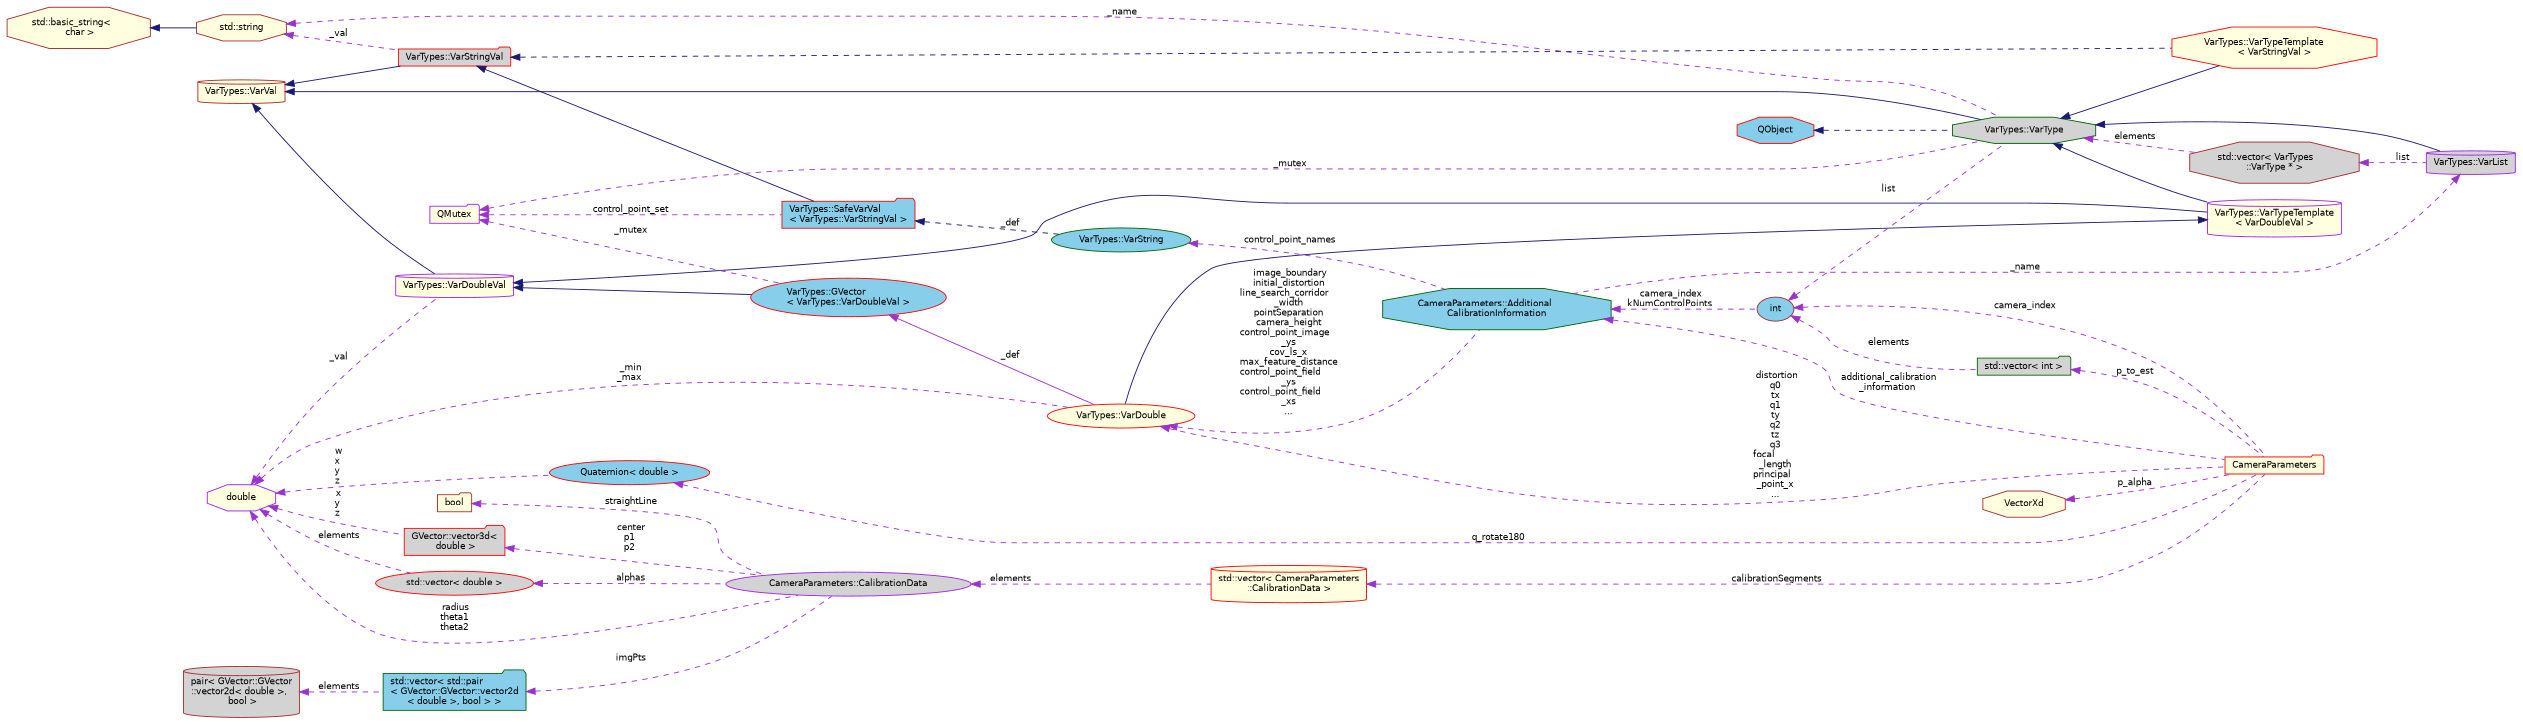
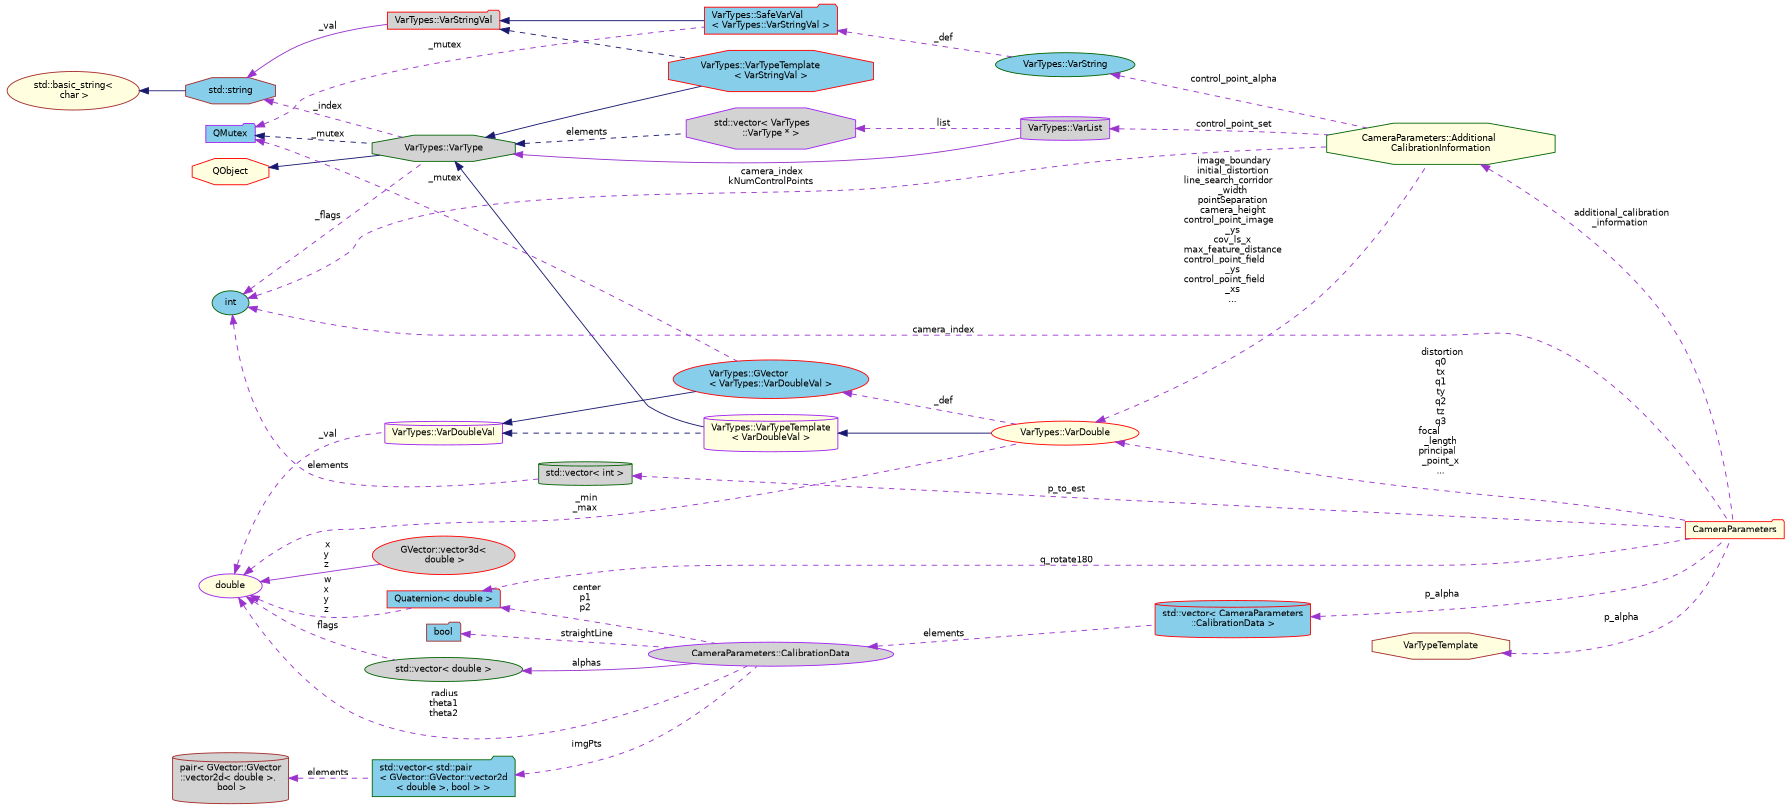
(1121, 12) -> (327, 106)
(79, 28) -> (73, 91)
(241, 28) -> (231, 91)
(346, 43) -> (318, 39)
(2274, 48) -> (771, 71)
(241, 92) -> none
(2274, 124) -> (772, 163)
(1775, 130) -> (231, 172)
(1888, 130) -> (332, 161)
(2145, 146) -> (605, 139)
(2274, 163) -> (771, 129)
(1234, 169) -> (318, 140)
(1887, 189) -> (327, 216)
(1359, 203) -> (608, 433)
(630, 210) -> (444, 45)
(455, 215) -> (231, 134)
(992, 228) -> (929, 44)
(1289, 240) -> (1233, 80)
(2024, 267) -> (1233, 124)
(1497, 309) -> (1441, 144)
(1689, 309) -> (781, 192)
(1775, 309) -> (231, 303)
(996, 362) -> (934, 409)
(2024, 367) -> (585, 474)
(630, 473) -> (444, 599)
(241, 498) -> (231, 586)
(455, 503) -> (444, 633)
(2024, 504) -> (1441, 646)
(340, 524) -> (325, 572)
(338, 536) -> (327, 626)
(455, 542) -> (444, 555)
(639, 562) -> (613, 625)
(1775, 579) -> (1441, 594)
(455, 583) -> (444, 669)
(634, 584) -> (612, 669)
(1289, 584) -> (1233, 619)
